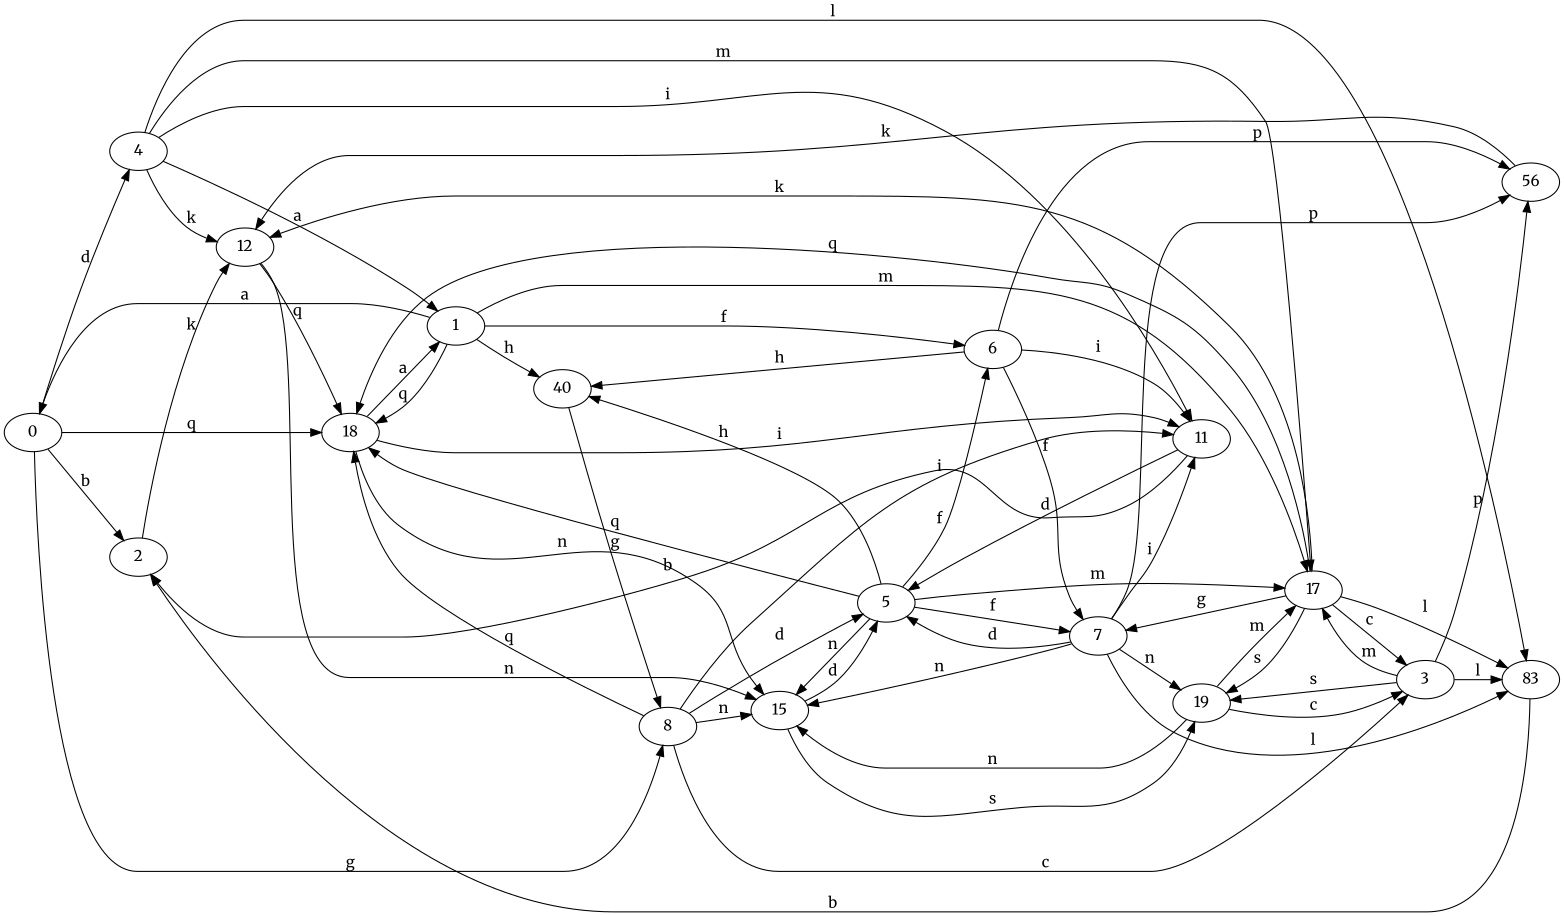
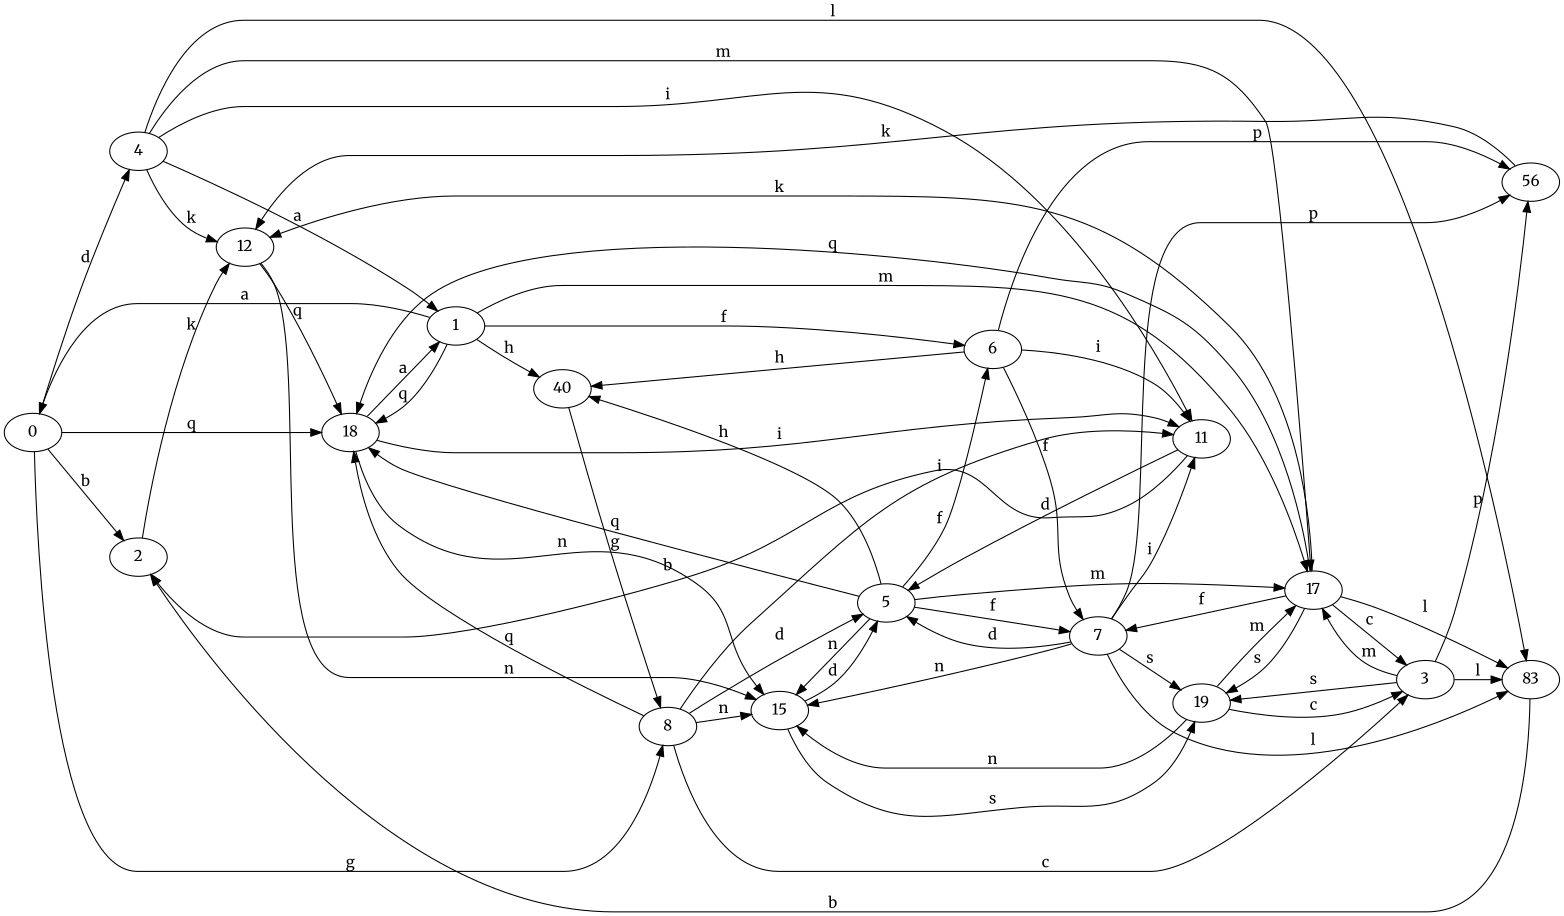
(1202, 600) -> (1202, 600)
(1150, 659) -> (1150, 659)
